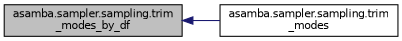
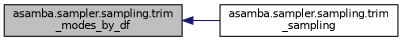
(309, 21) -> (309, 21)
